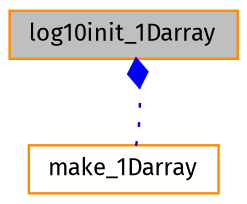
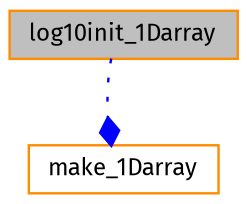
(139, 117) -> (108, 88)
